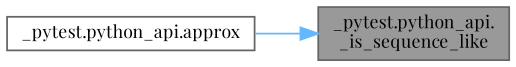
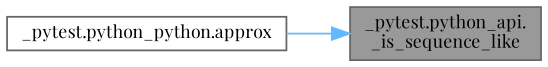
(131, 34) -> (147, 34)
